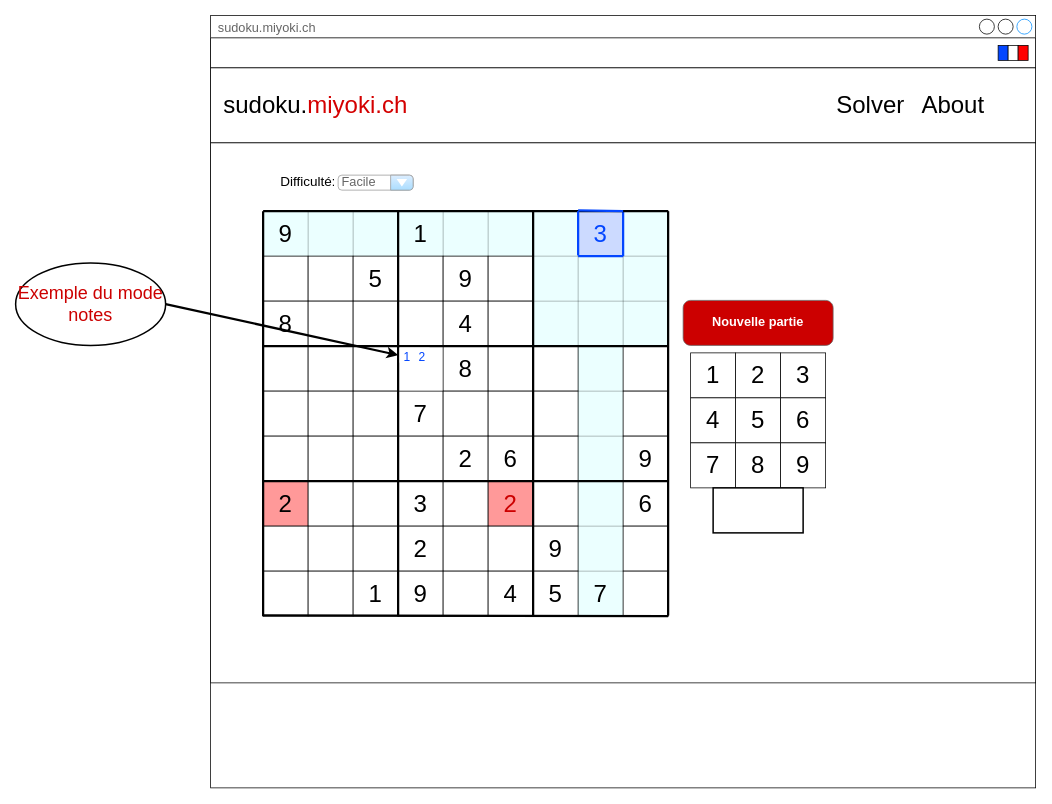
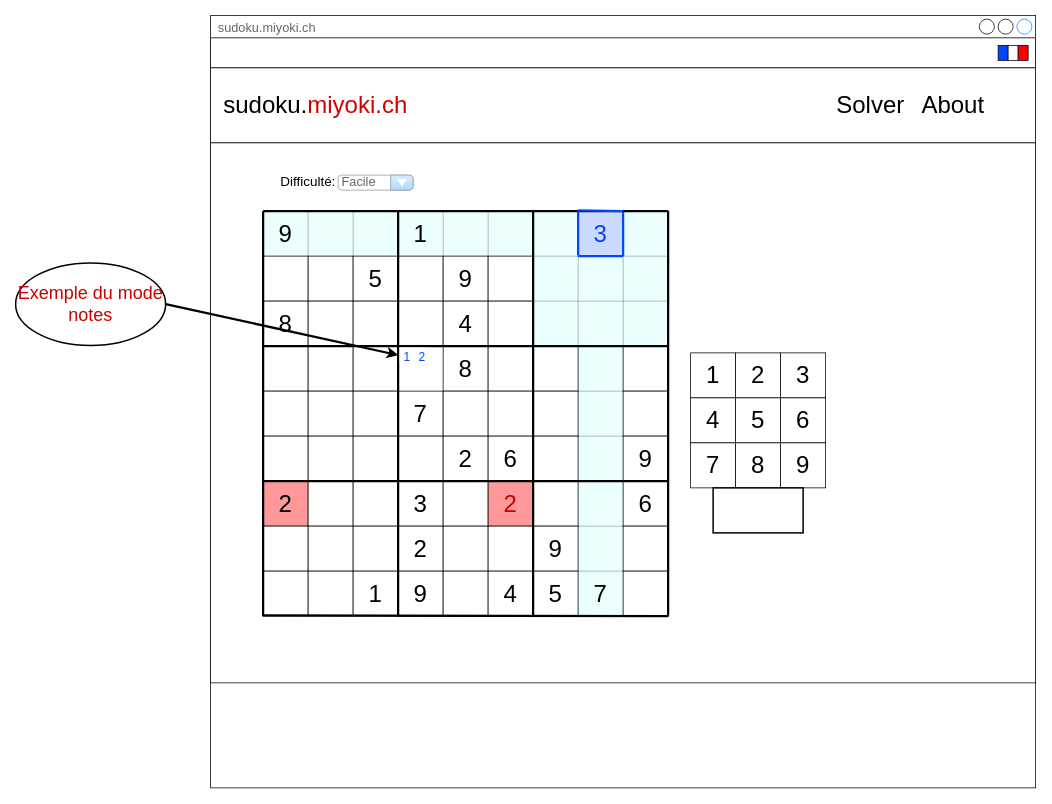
(758, 323) -> none
